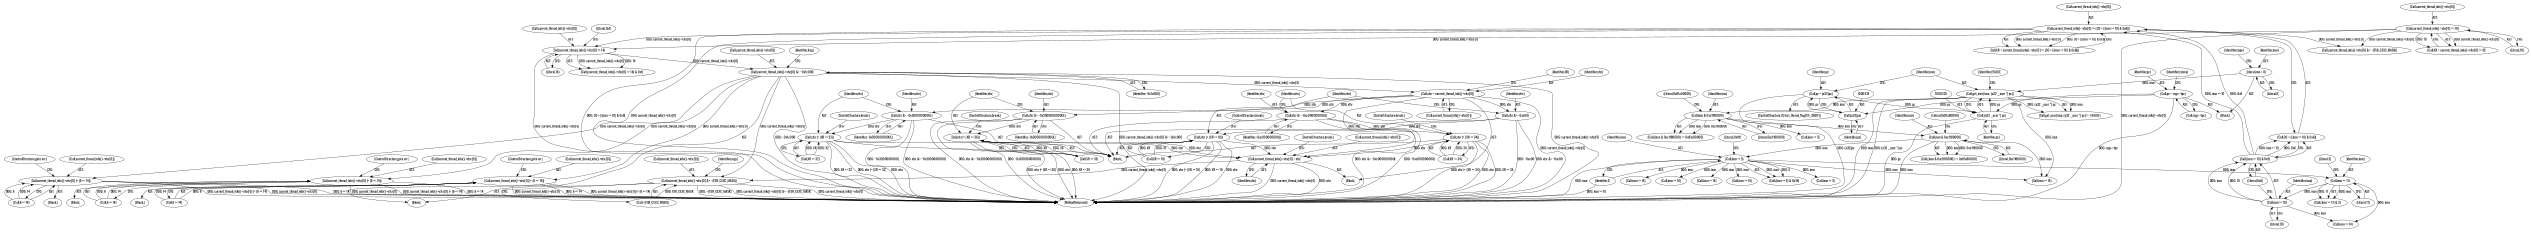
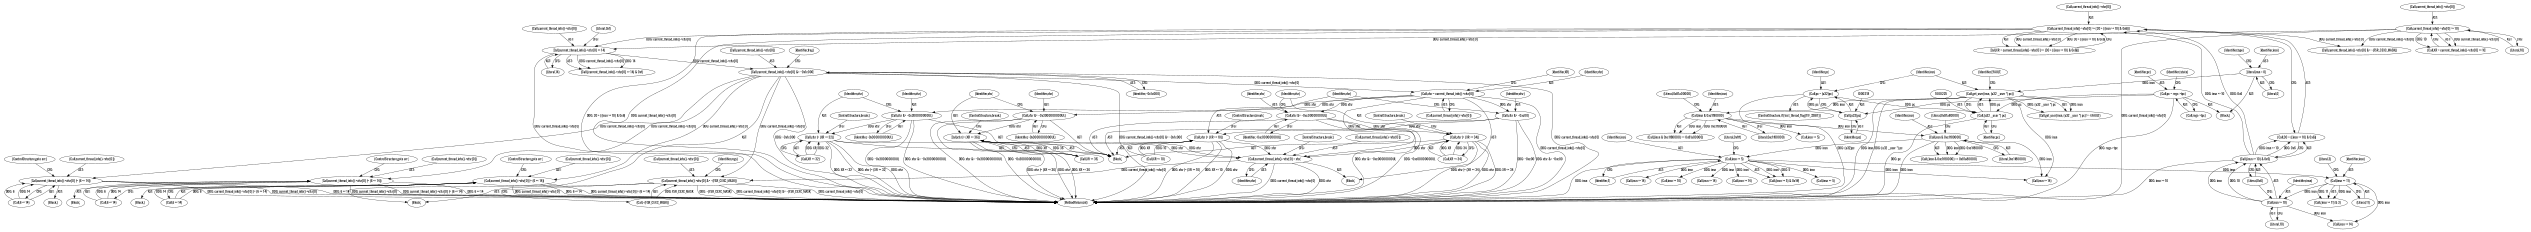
(1181, 155) -> none
(1348, 200) -> (1784, 200)
